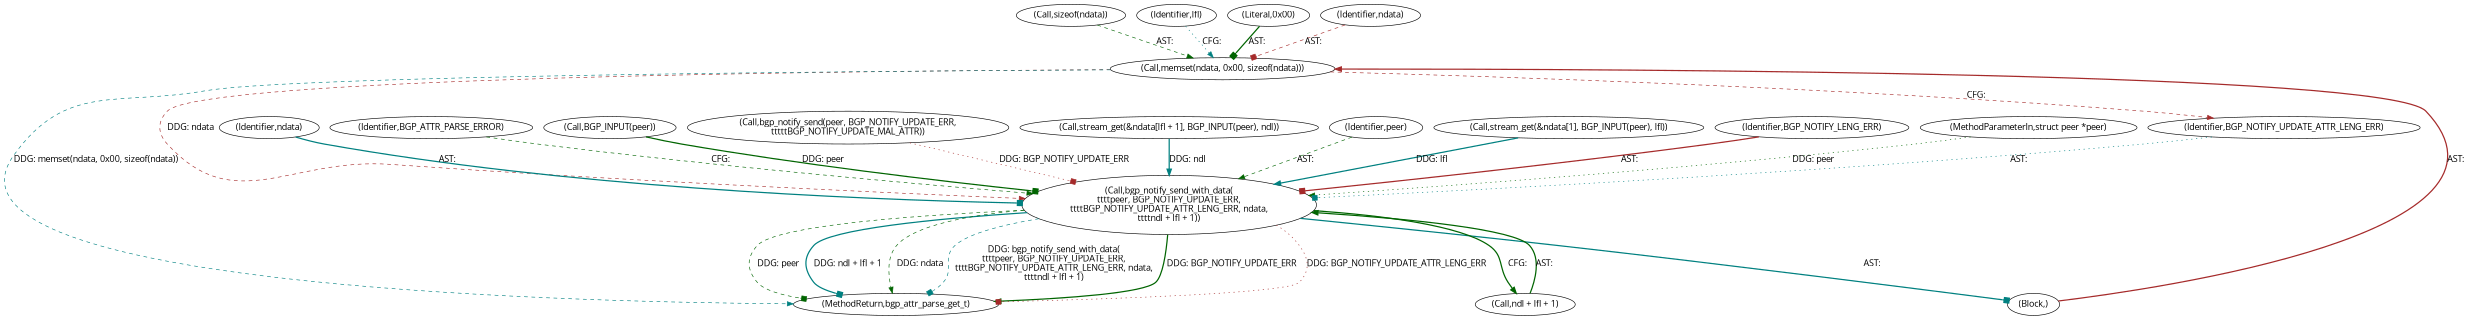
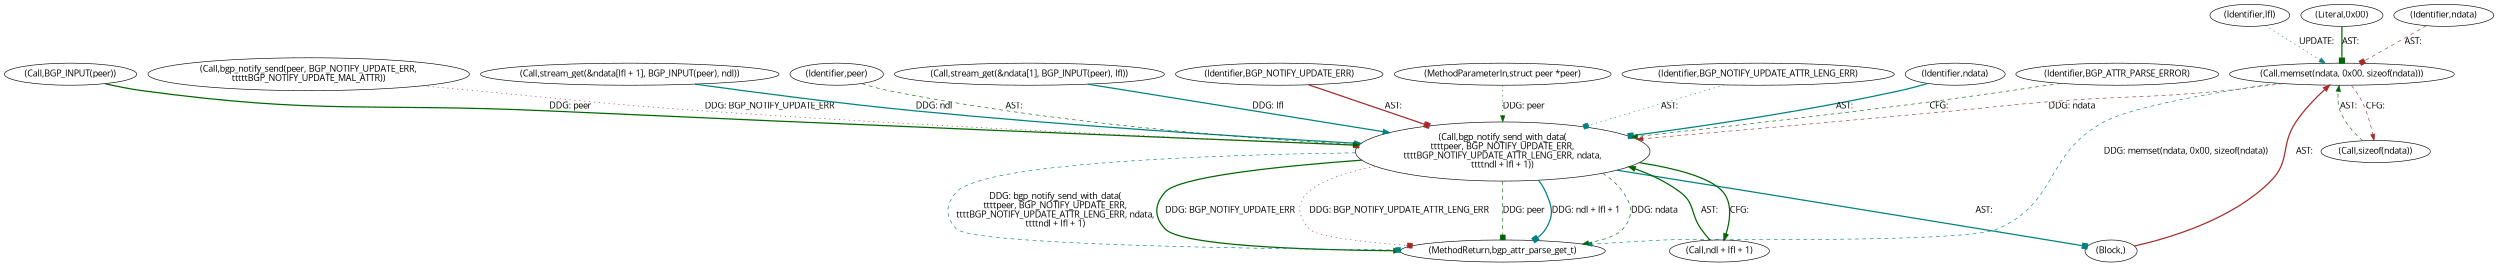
(1213, 42) -> (2318, 42)
(1769, 88) -> (2365, 108)
(1812, 128) -> (1279, 74)
